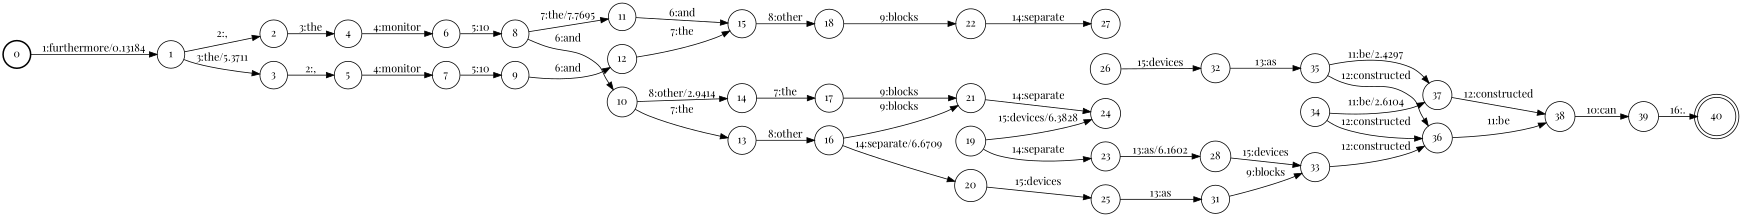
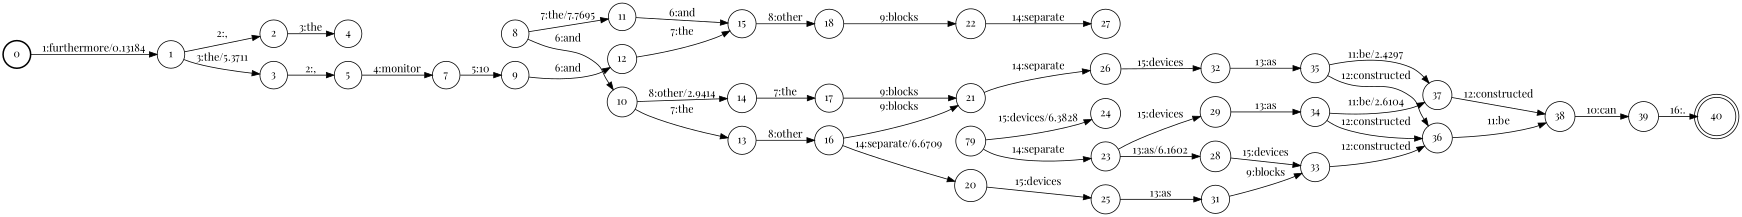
(446, 34) -> none
(1034, 105) -> (1033, 79)
none -> (1215, 112)
(971, 141) -> (971, 141)
